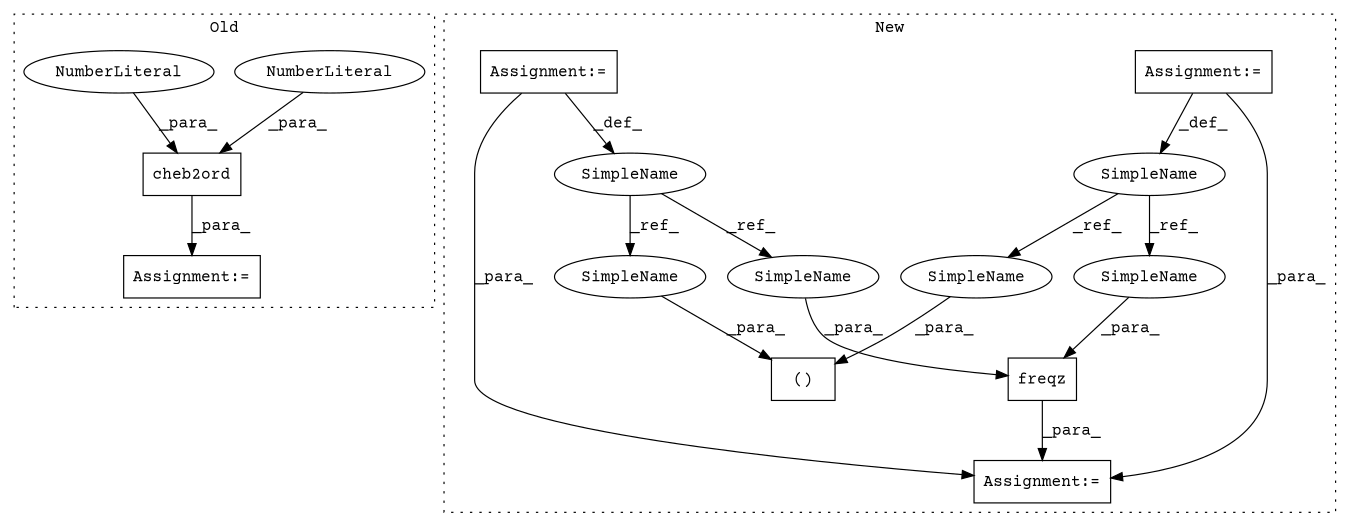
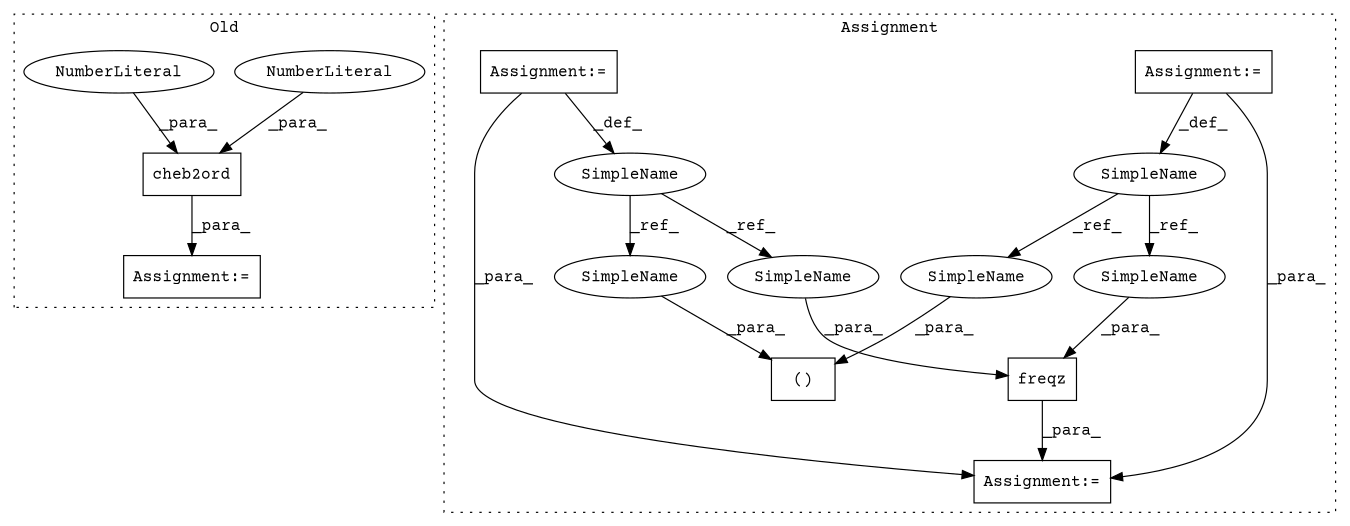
(890, 28) -> (890, 28)
